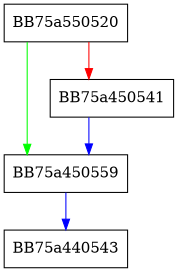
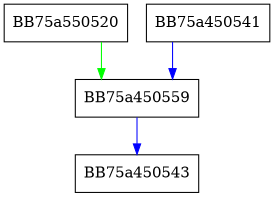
(89, 55) -> none
(66, 249) -> (137, 174)
